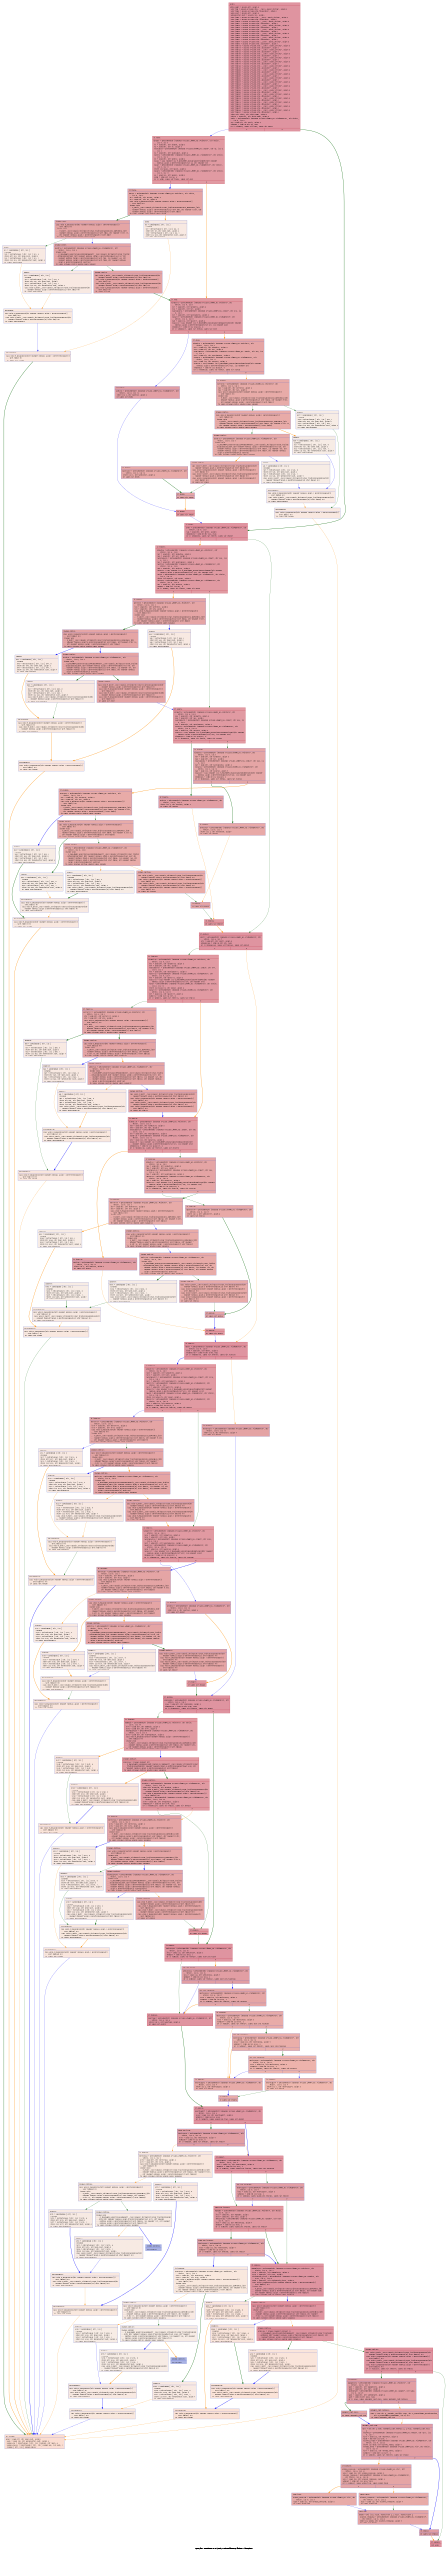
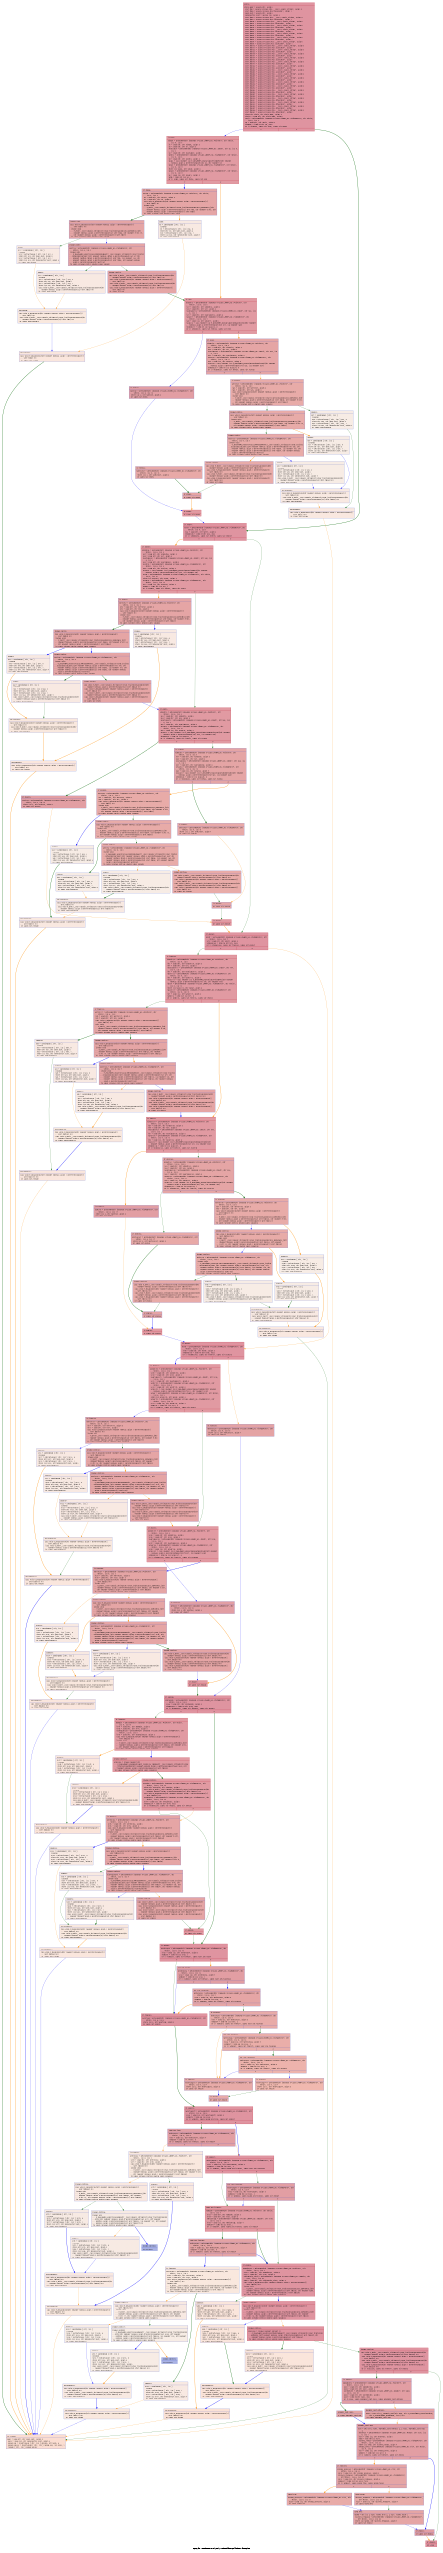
none -> (276, 1264)
